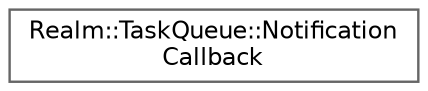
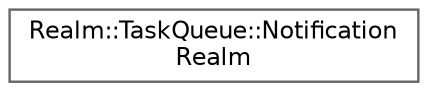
(214, 46) -> (214, 46)
